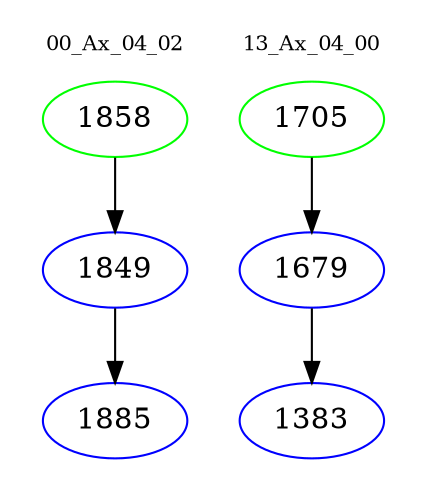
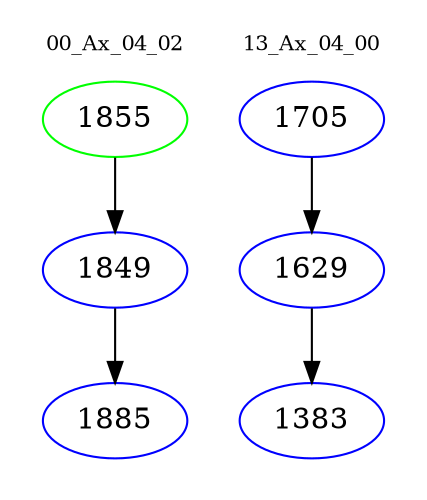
(115, 119) -> (115, 119)
(312, 119) -> (312, 119)
(312, 270) -> (312, 270)
